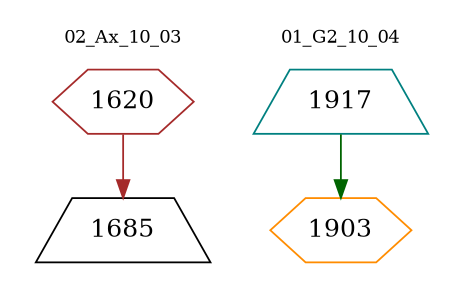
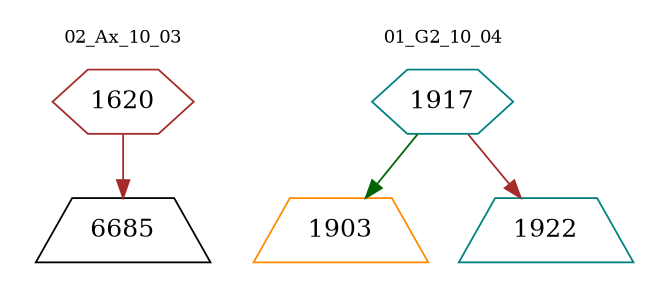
(341, 102) -> (443, 102)
(123, 230) -> (123, 230)
(341, 230) -> (341, 230)
none -> (546, 230)
